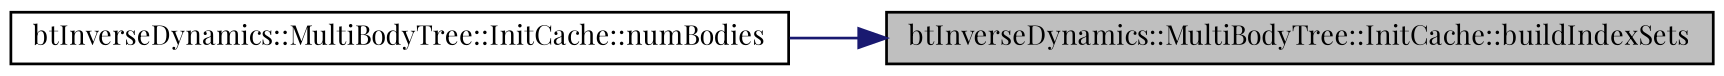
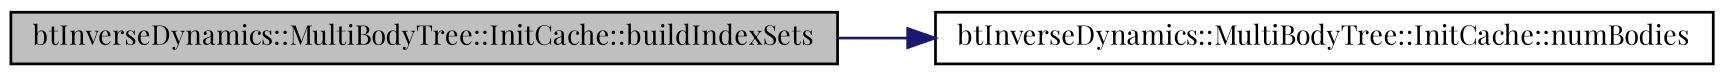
(824, 38) -> (873, 38)
